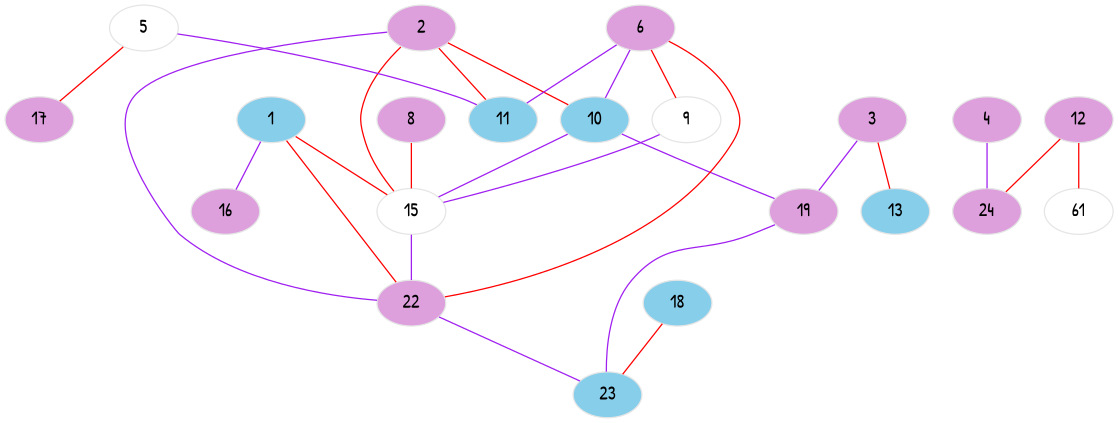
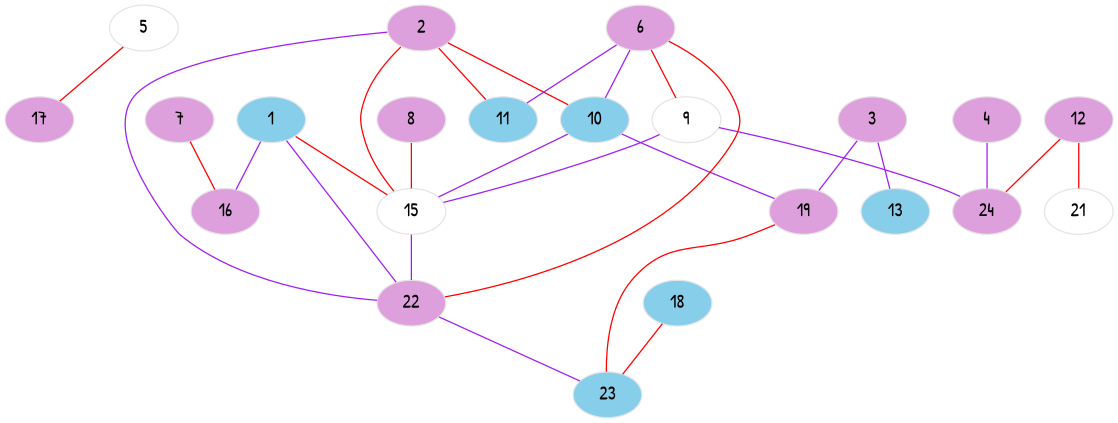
(329, 62) -> none
none -> (180, 120)
none -> (835, 156)
(884, 166) -> (883, 161)
(341, 211) -> (341, 211)
(1079, 211) -> (1079, 211)
(654, 261) -> (654, 261)
